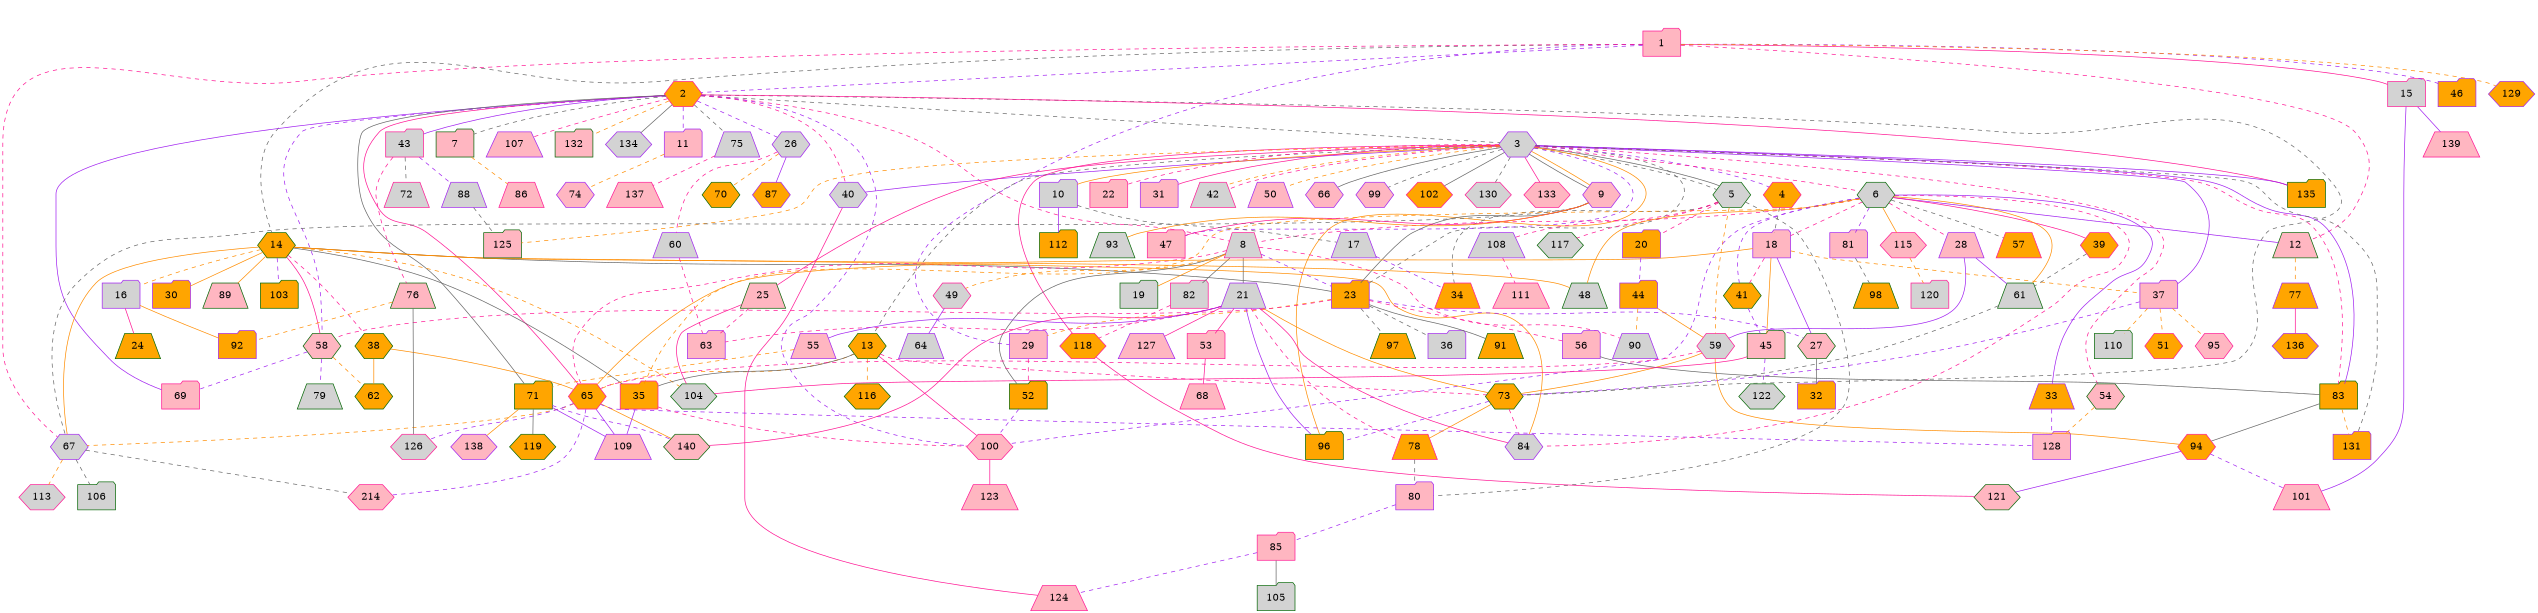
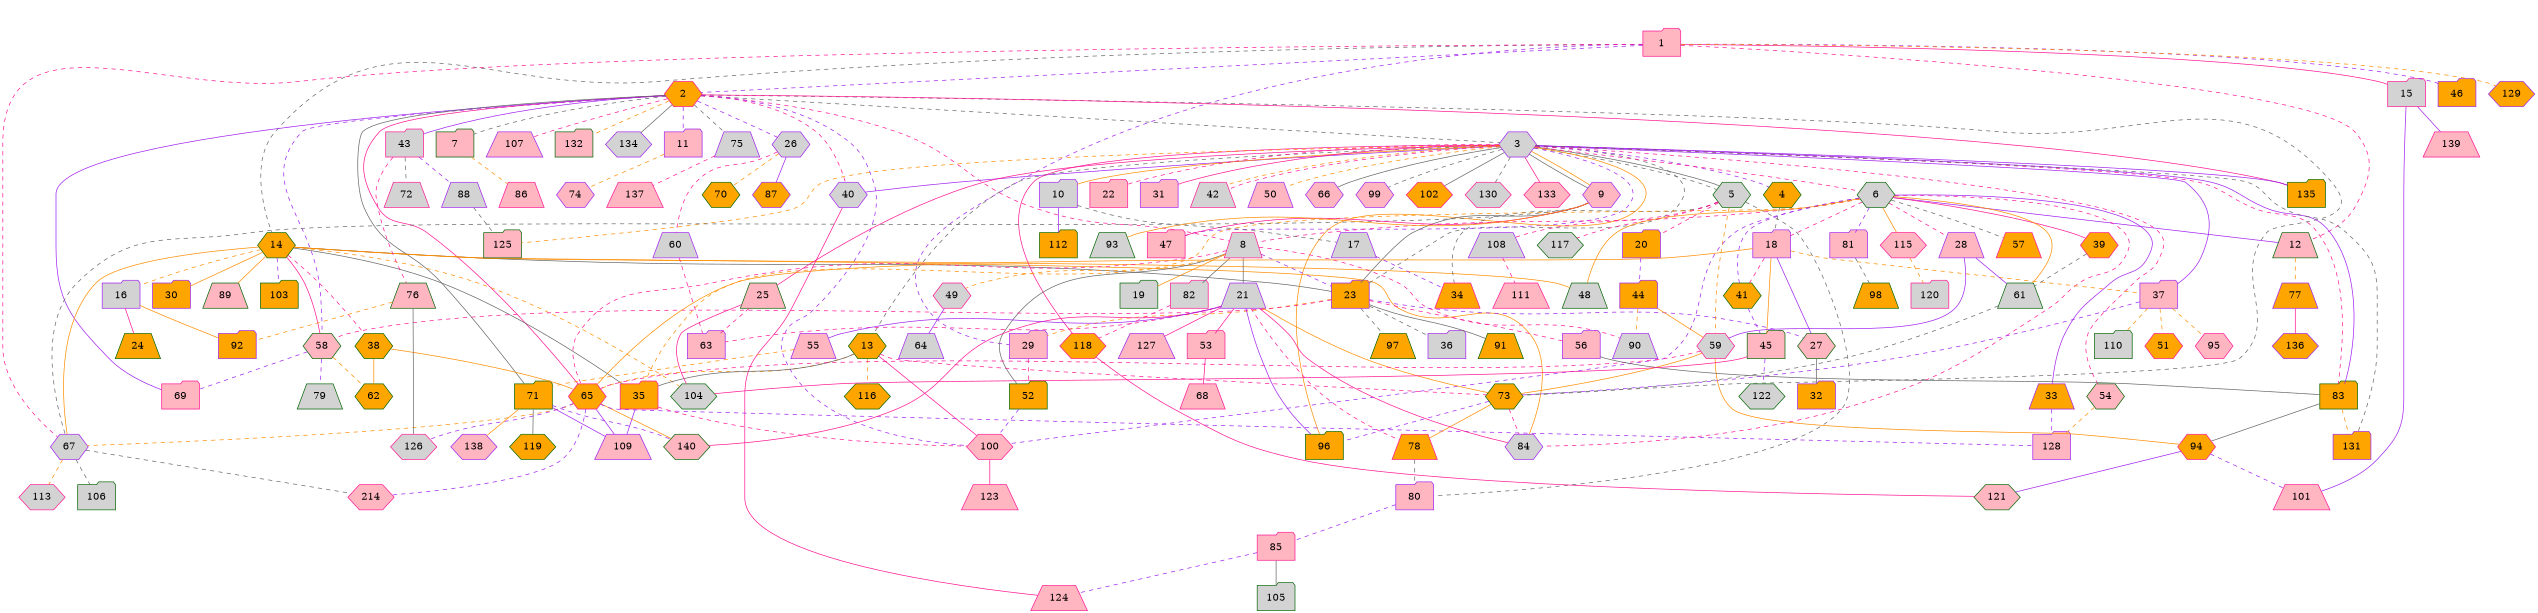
(1782, 195) -> (1782, 195)
